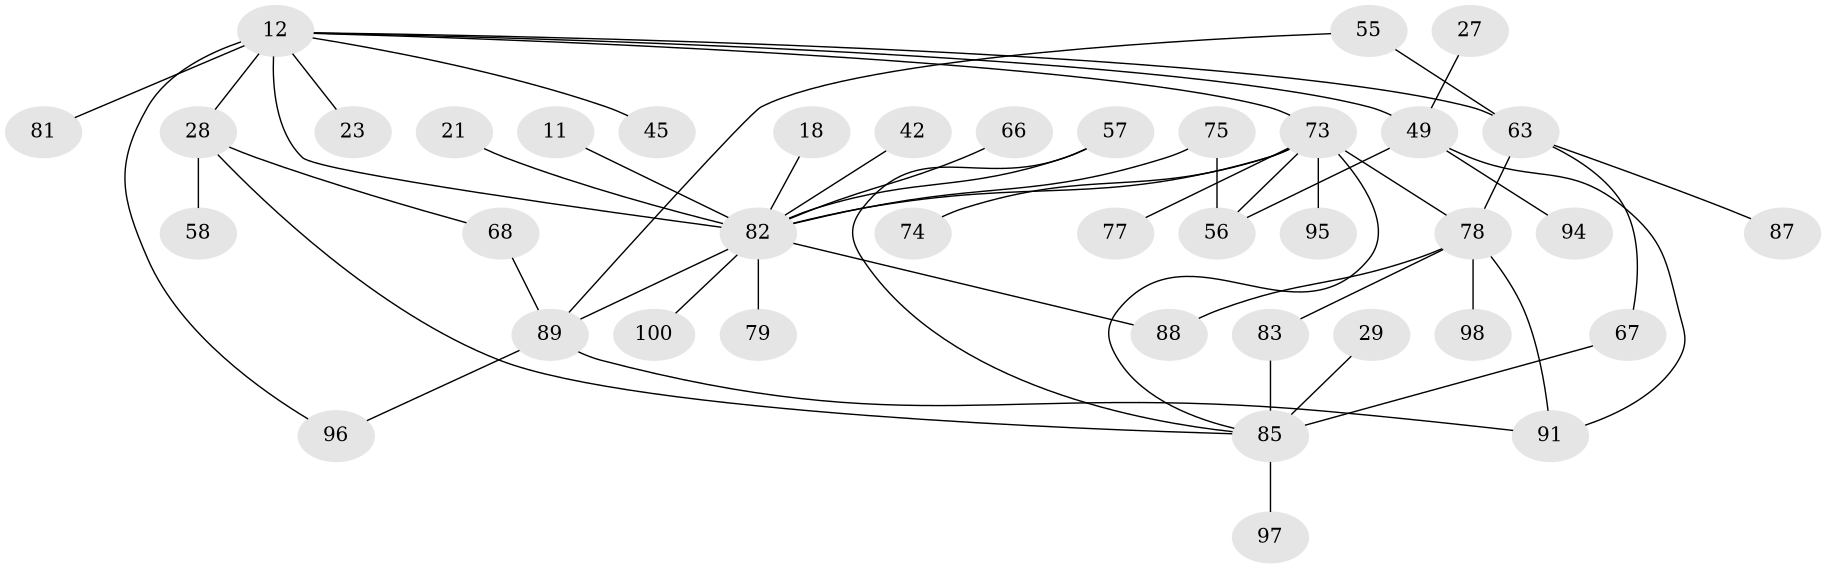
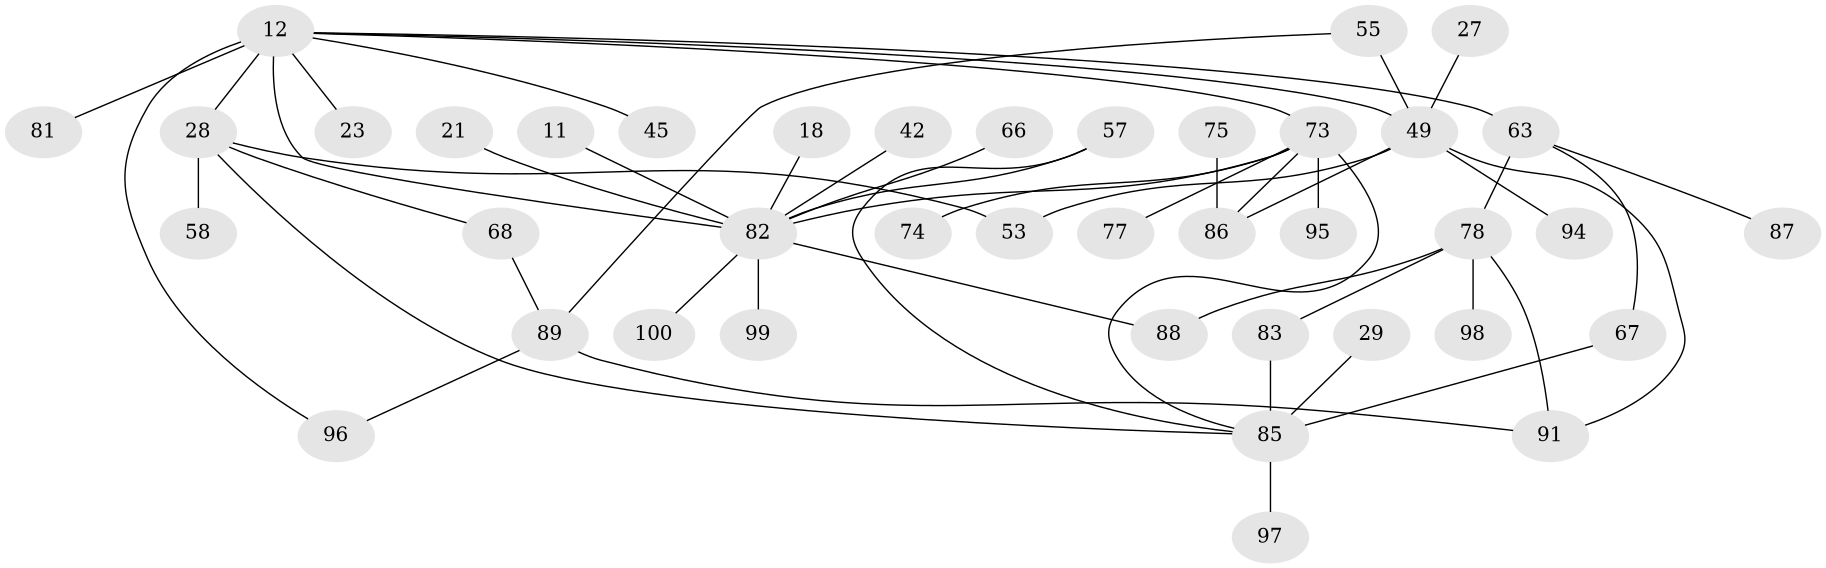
(1438, 77) -> (1394, 82)
(1396, 183) -> none
(992, 190) -> none
none -> (1014, 234)
(1217, 234) -> (1217, 234)
(654, 284) -> none
(758, 335) -> (758, 335)
